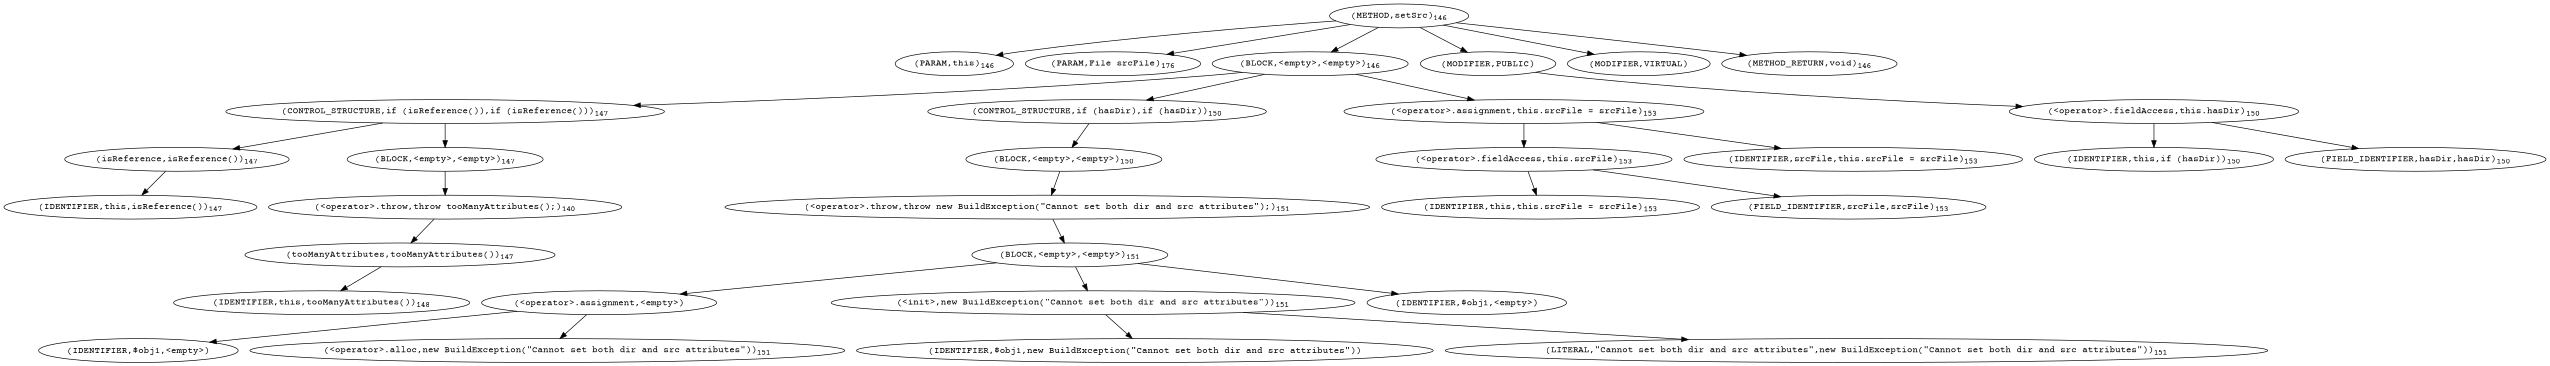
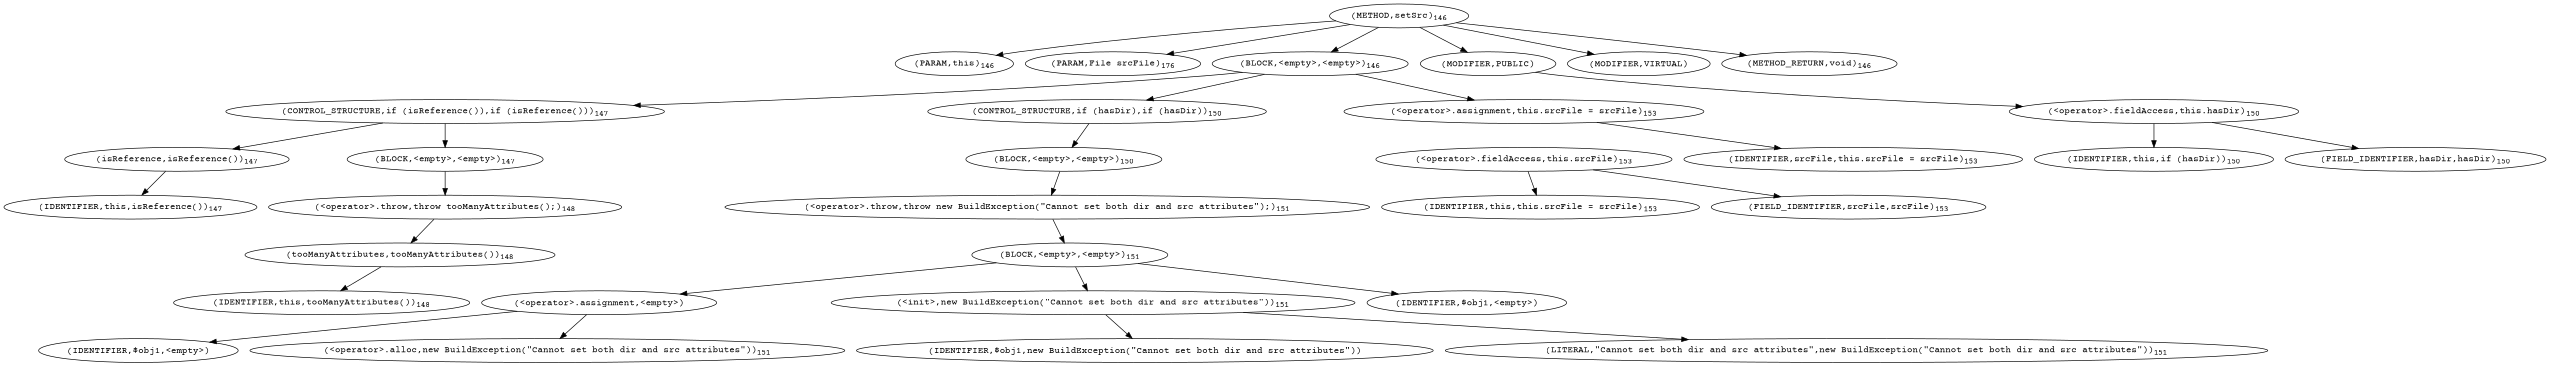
(1524, 132) -> none
(569, 206) -> (569, 206)
(507, 254) -> (507, 254)
